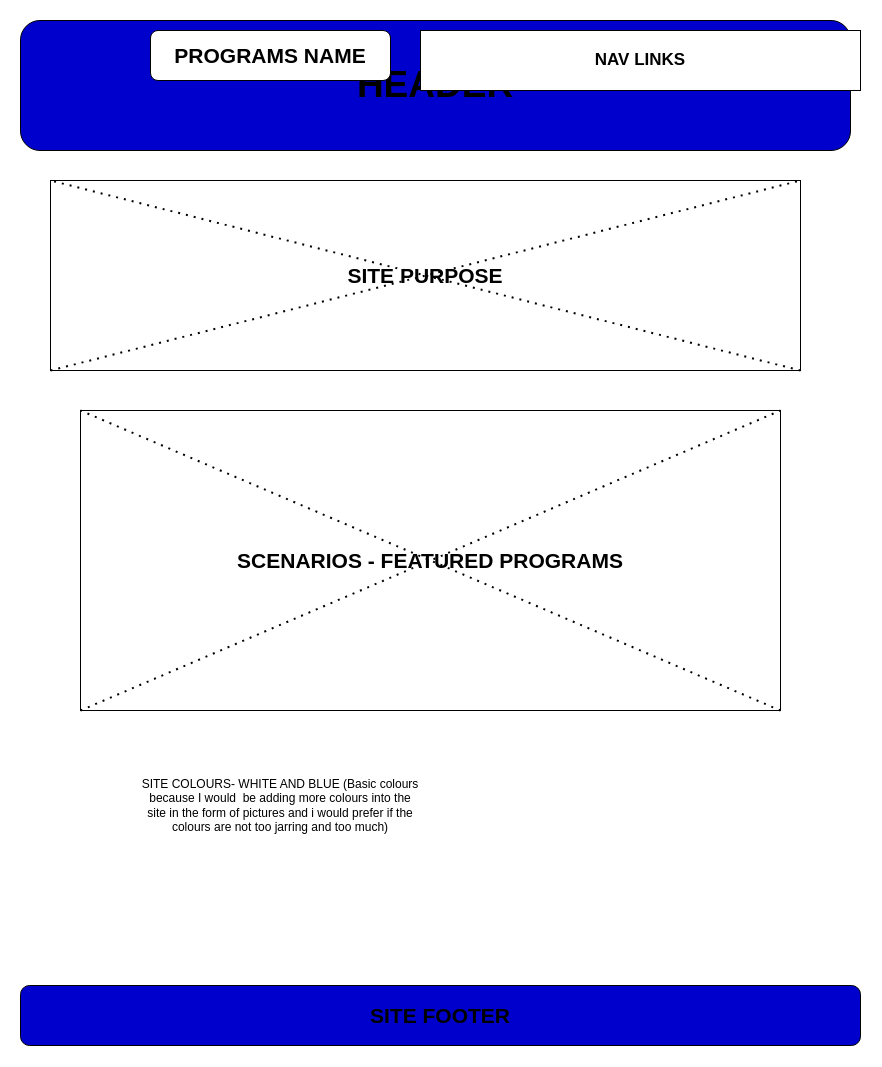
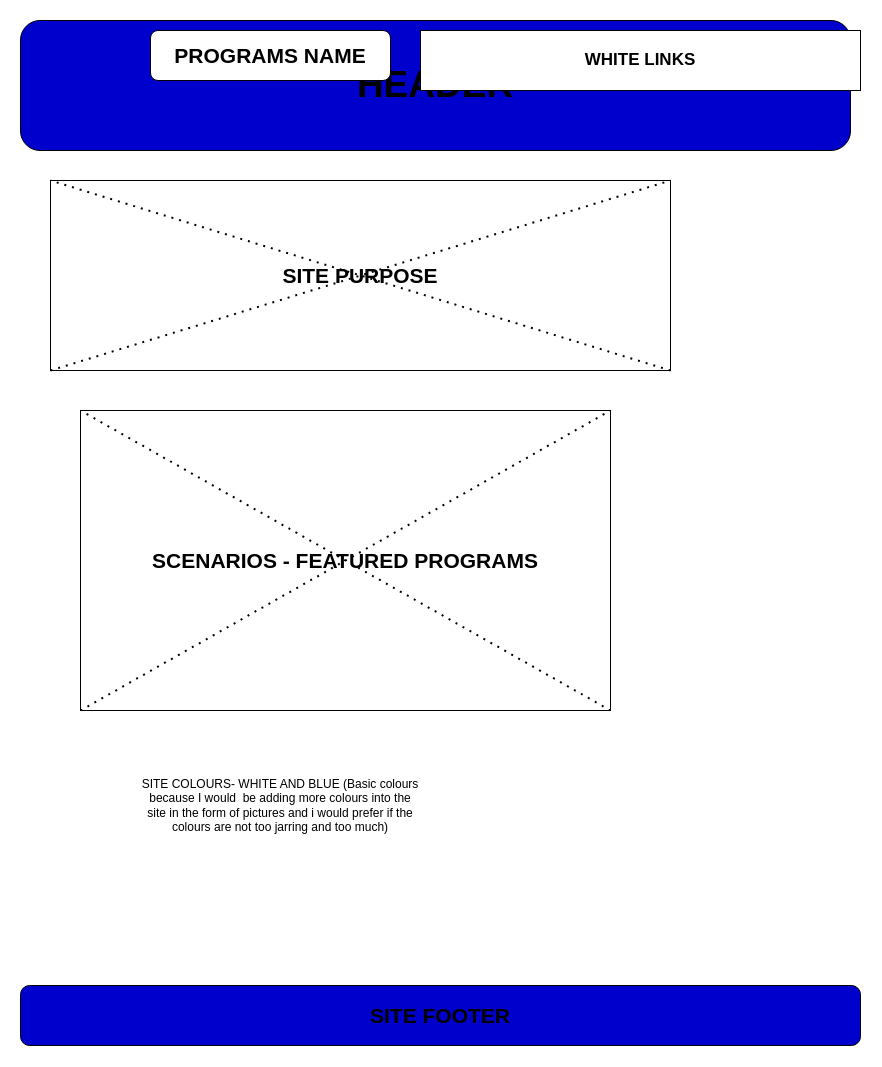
(641, 61) -> (641, 61)
(426, 276) -> (361, 276)
(431, 561) -> (346, 561)
